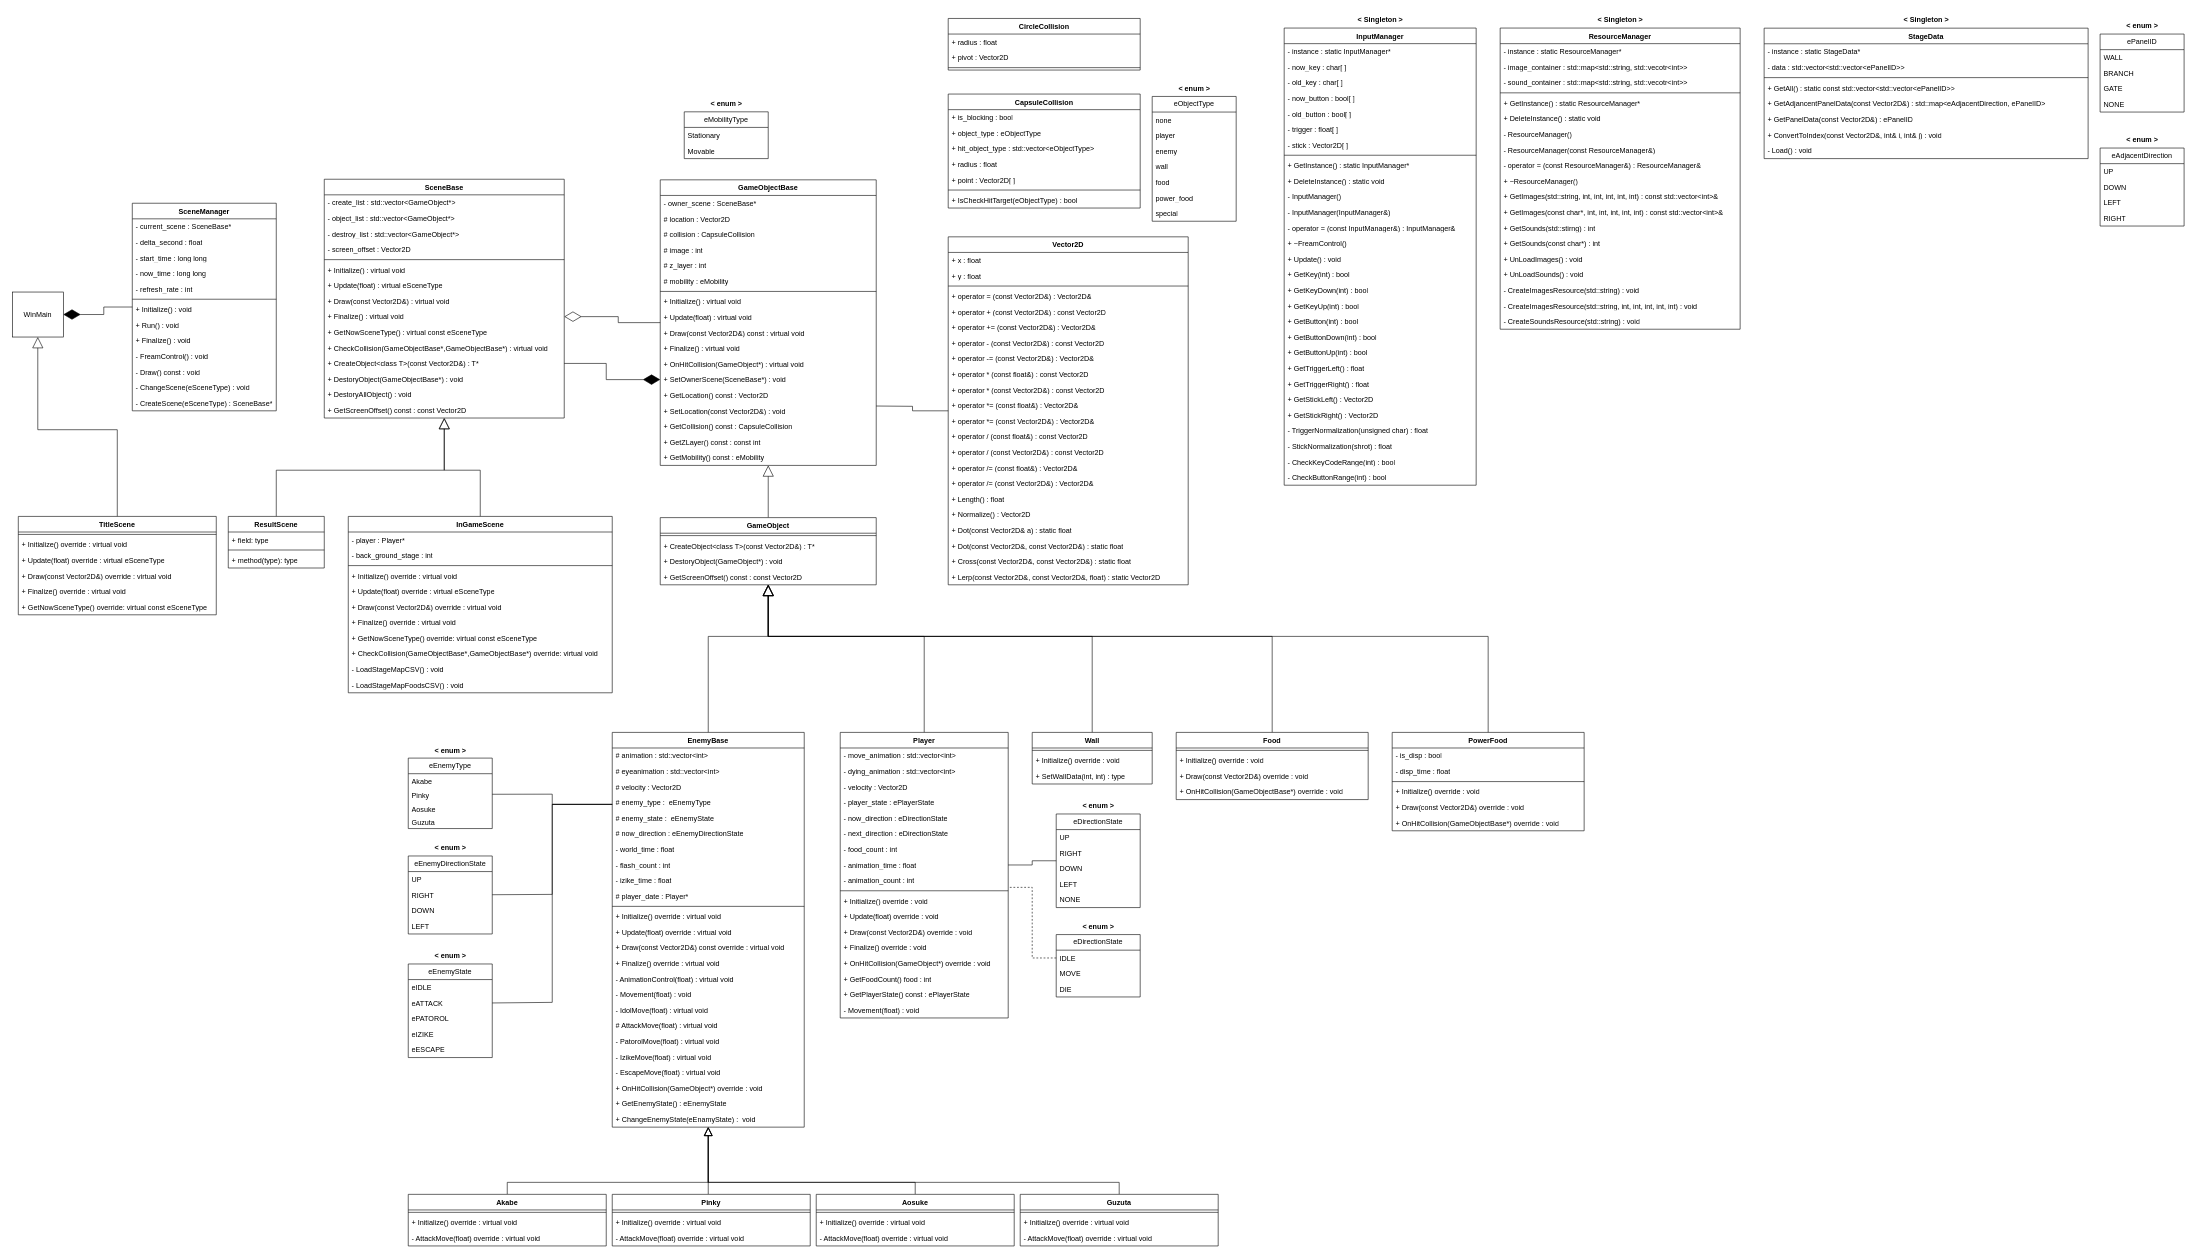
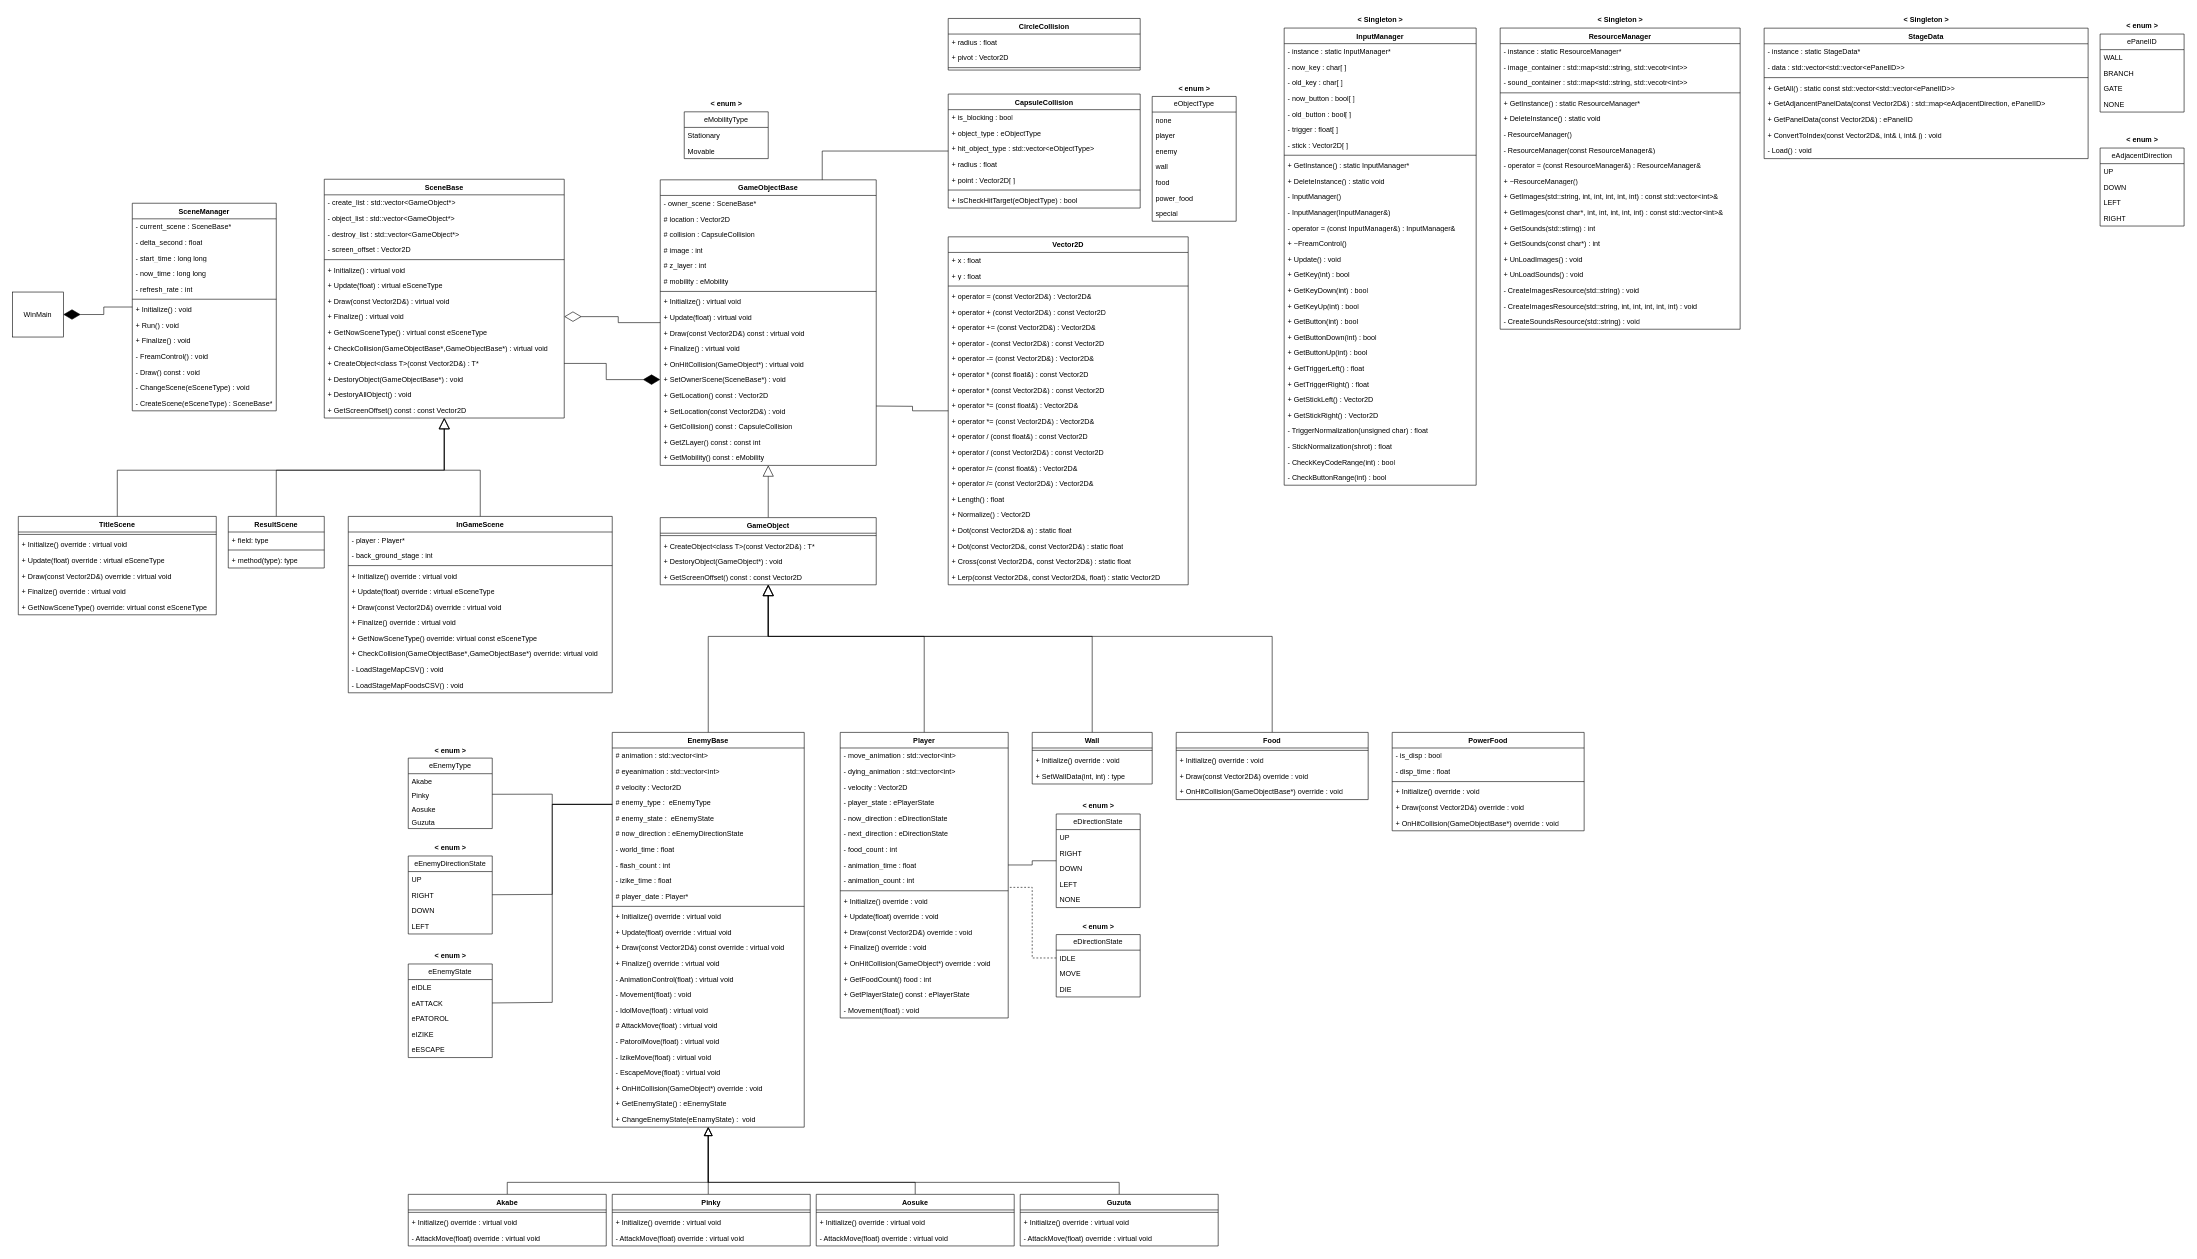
none -> (870, 151)
(58, 430) -> (194, 470)
(1429, 636) -> none
